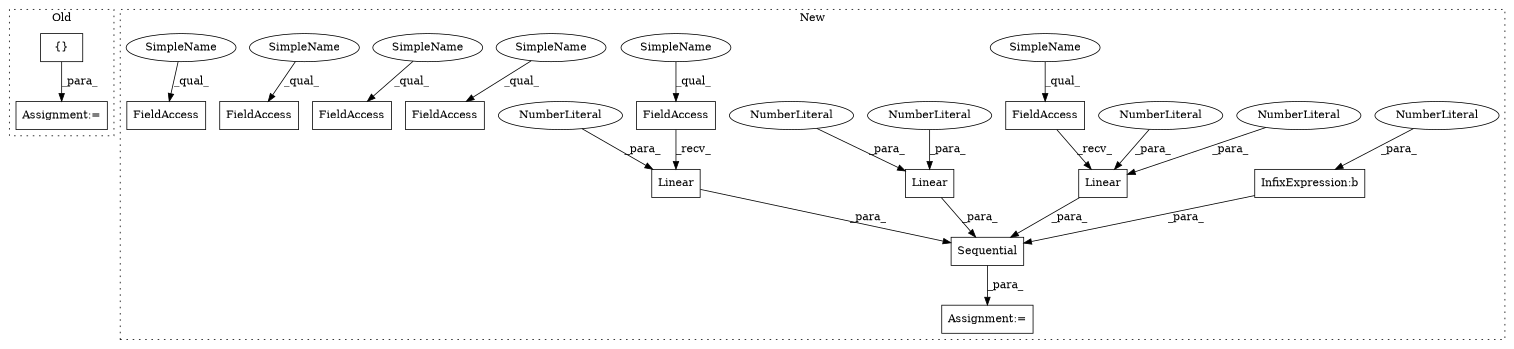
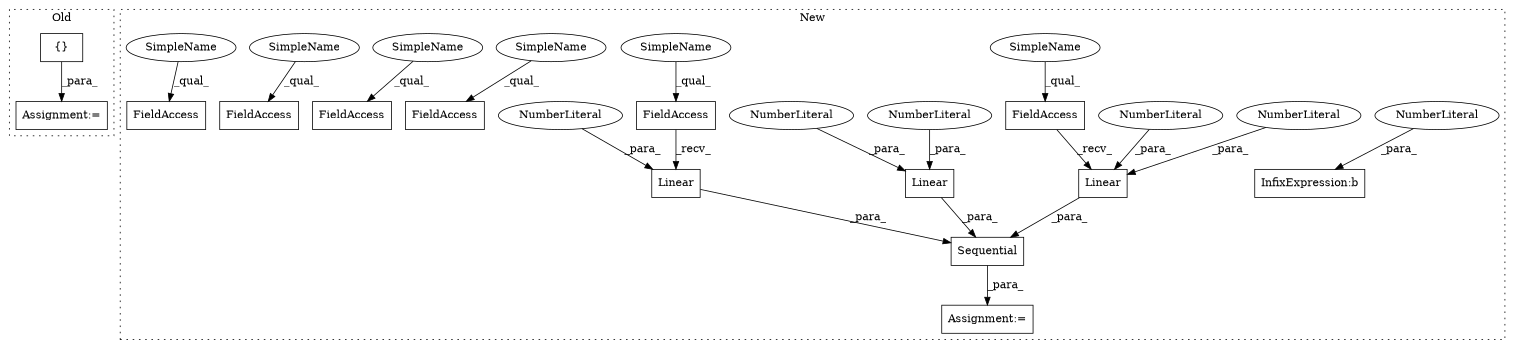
(1143, 219) -> none
